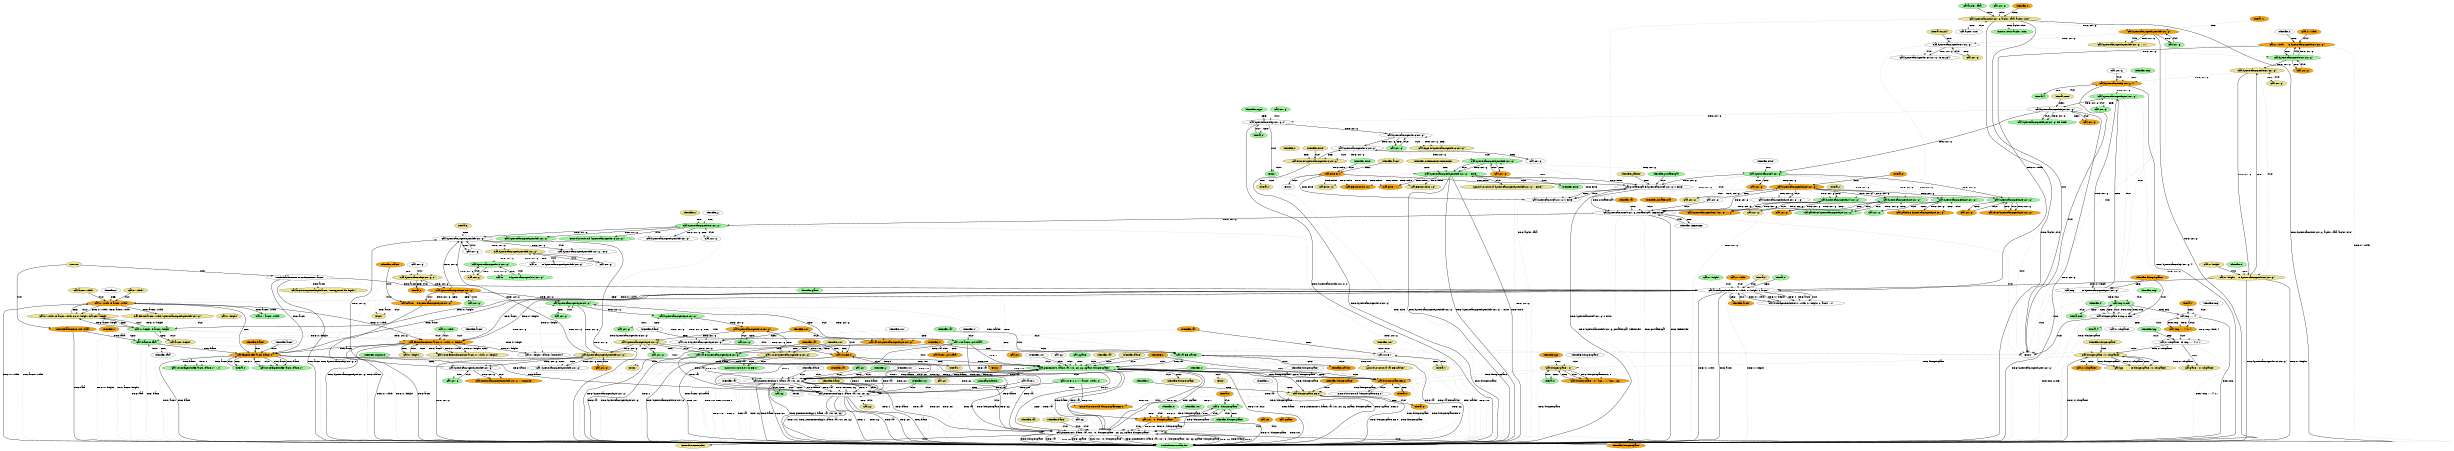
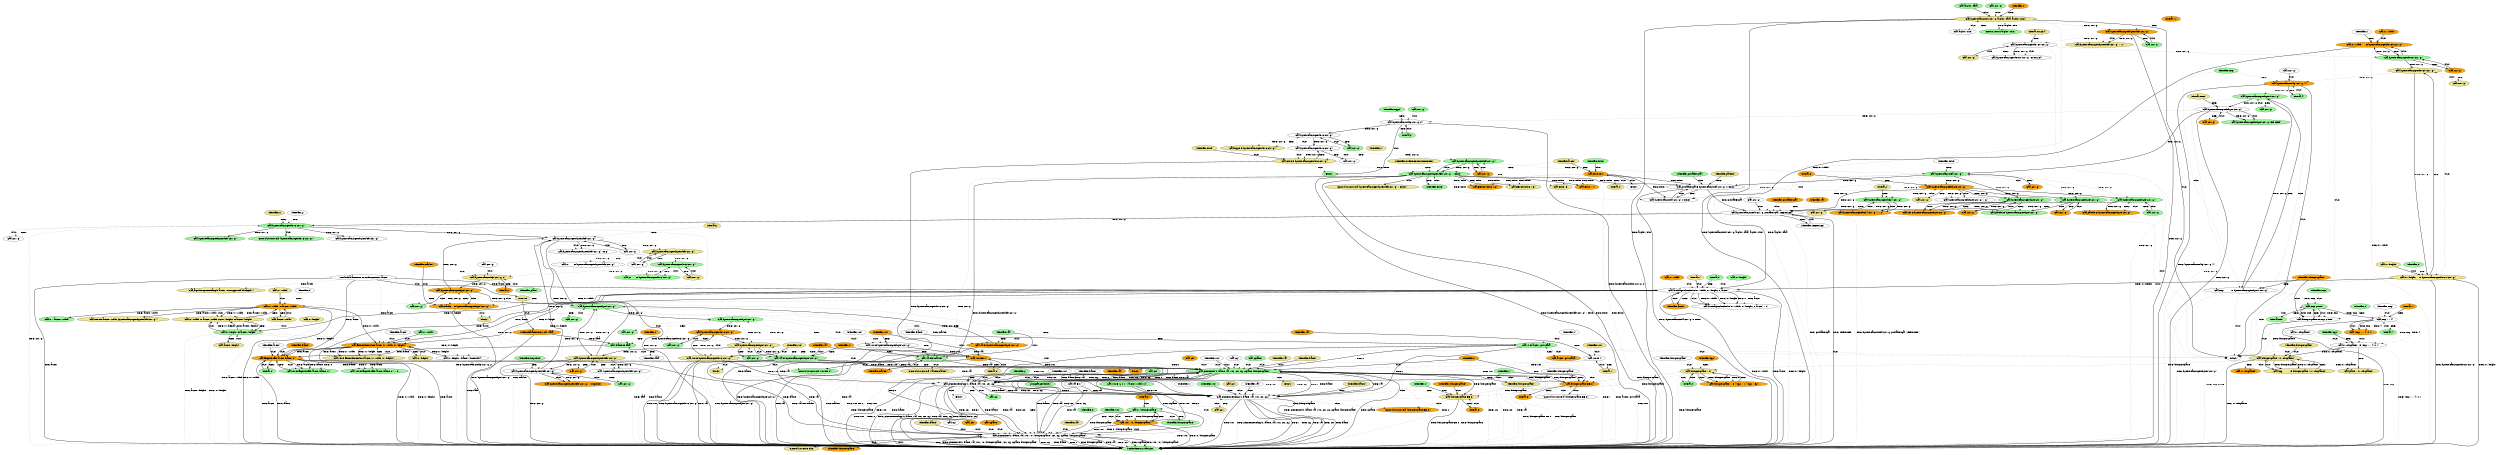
(176, 270) -> (443, 286)
(211, 307) -> (280, 312)
